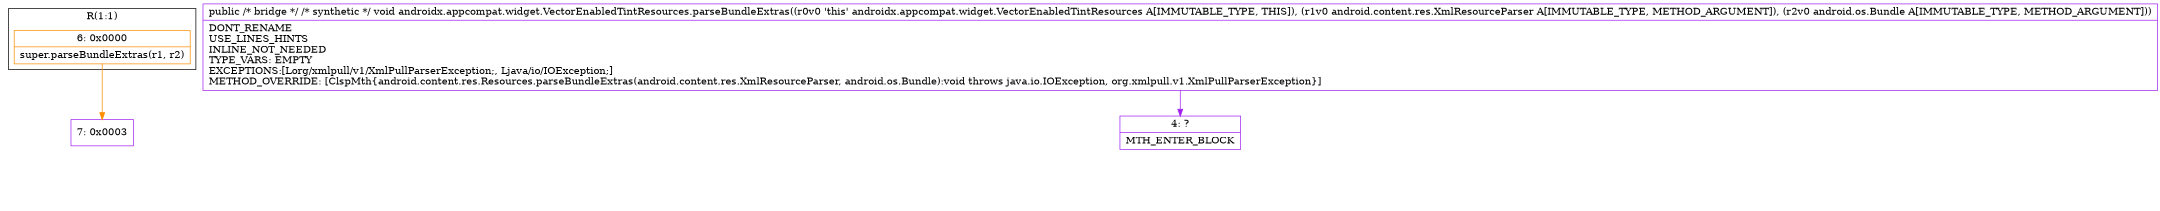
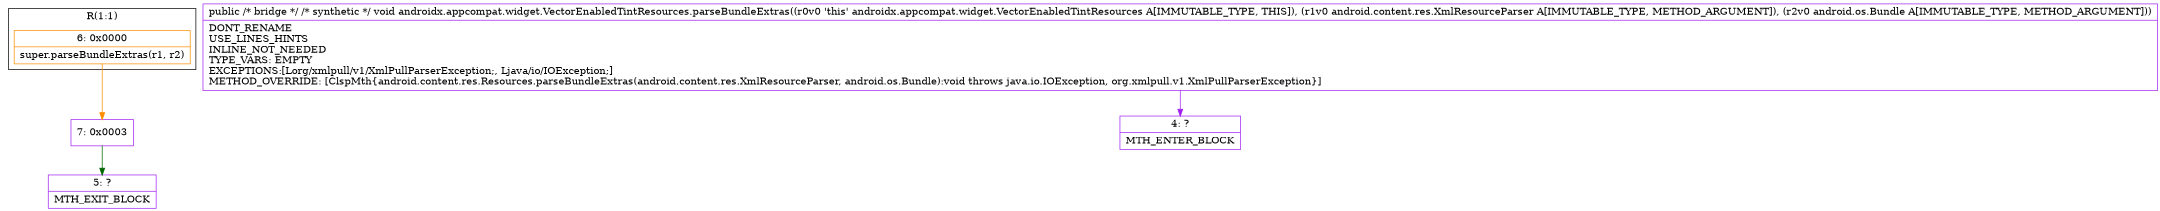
none -> (102, 192)
